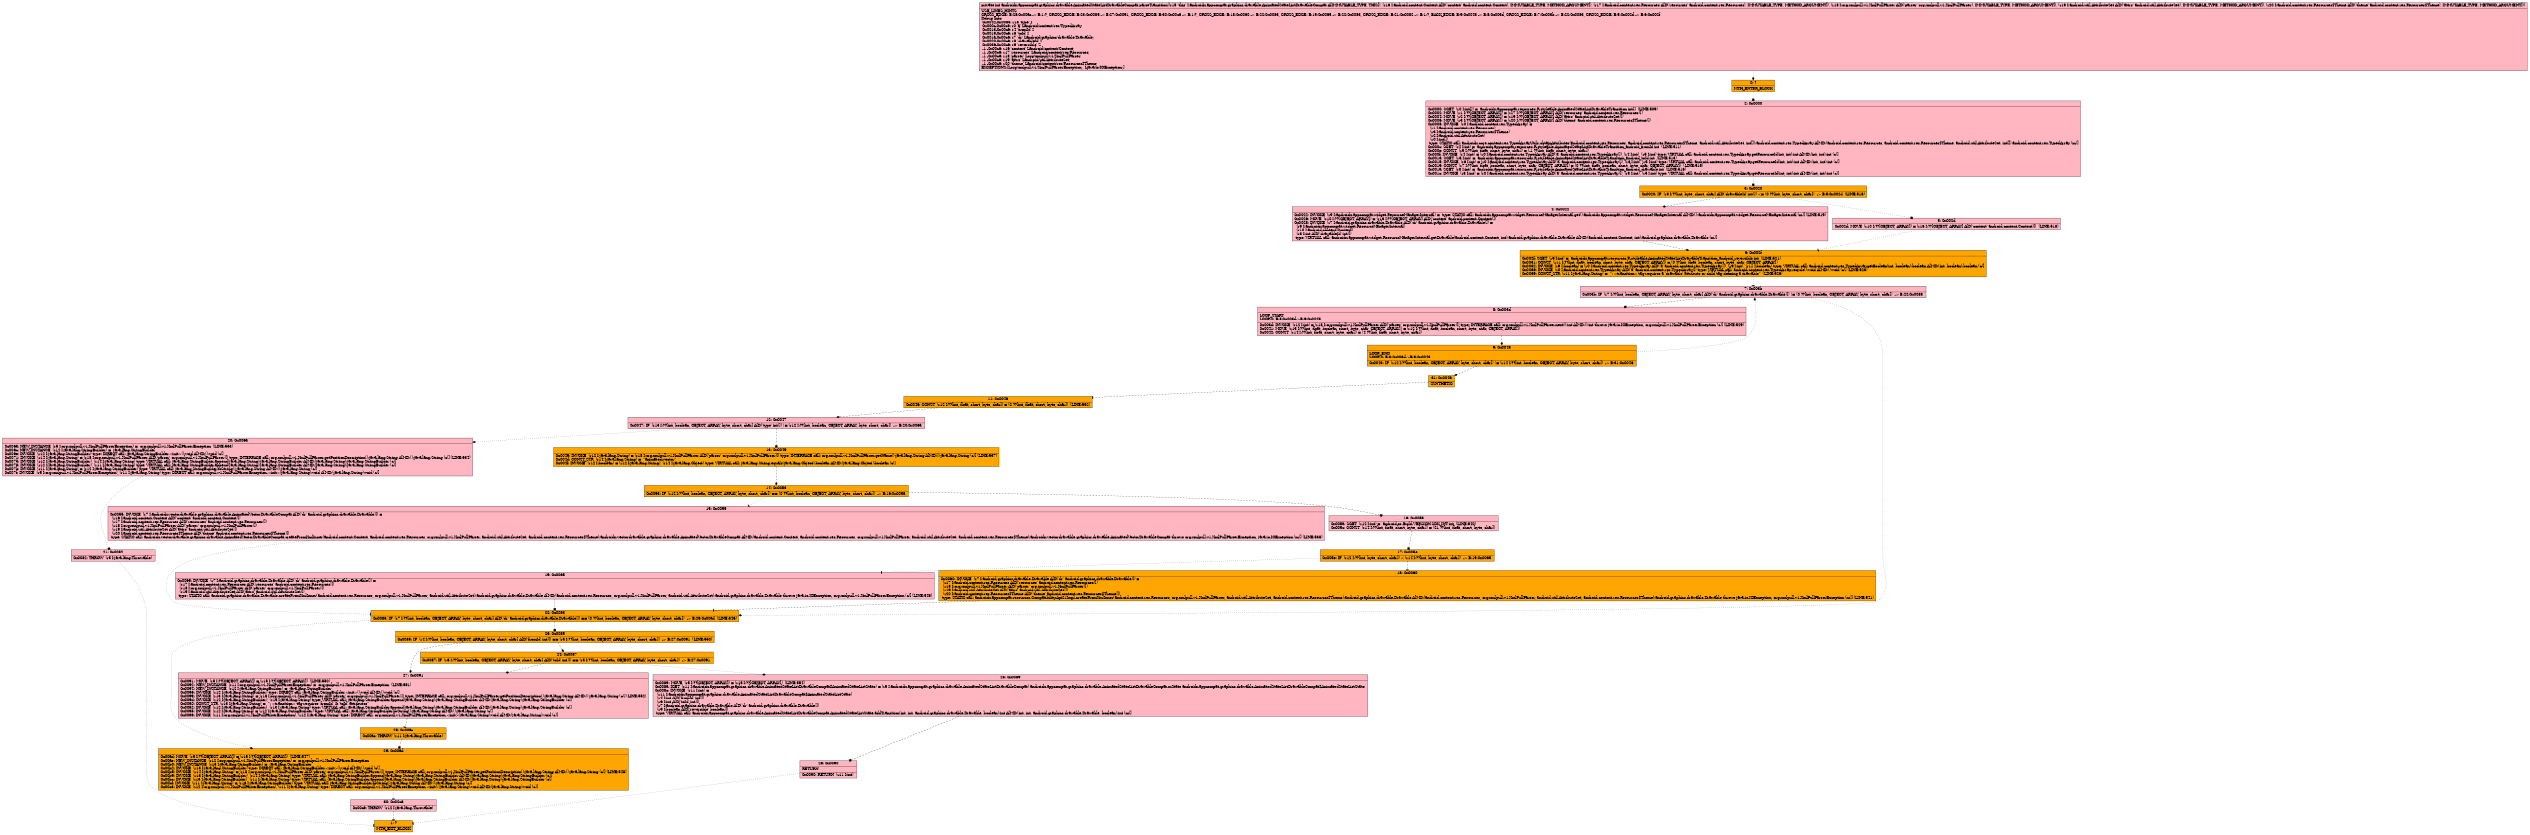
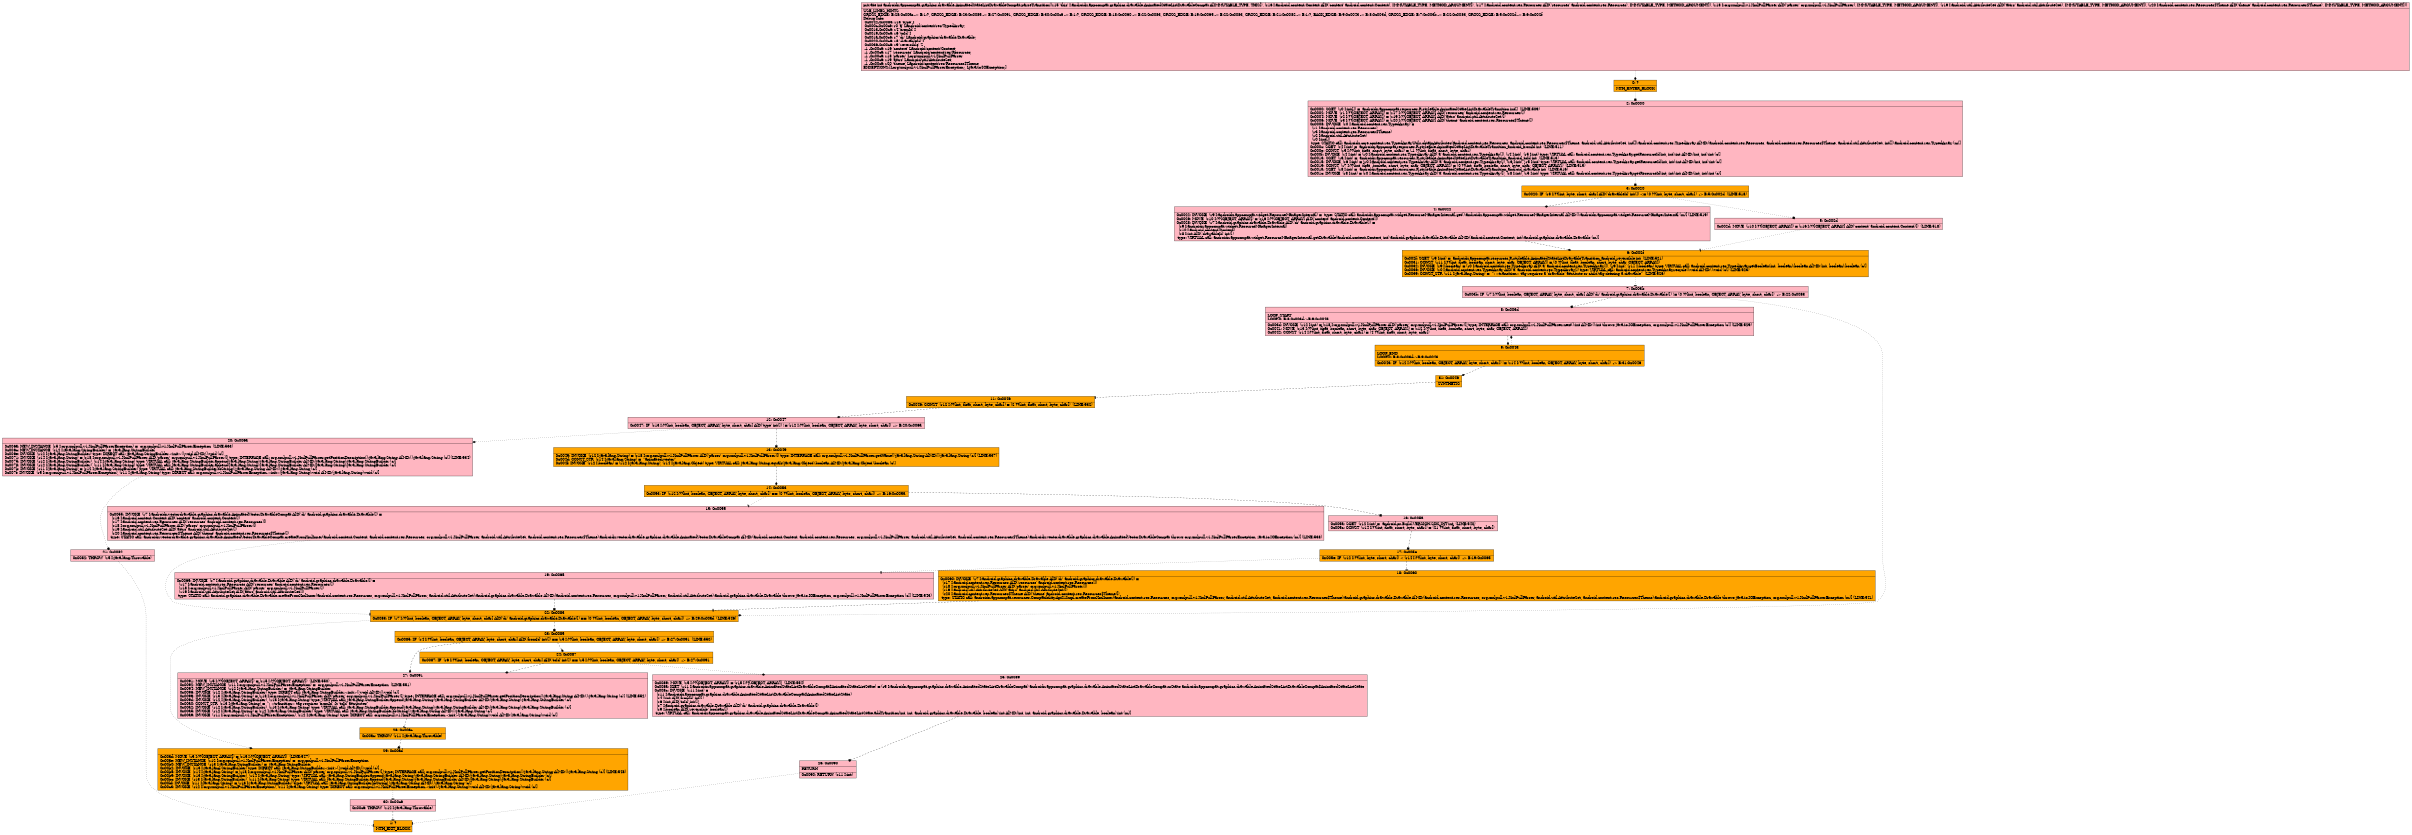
(1712, 346) -> (1511, 342)
